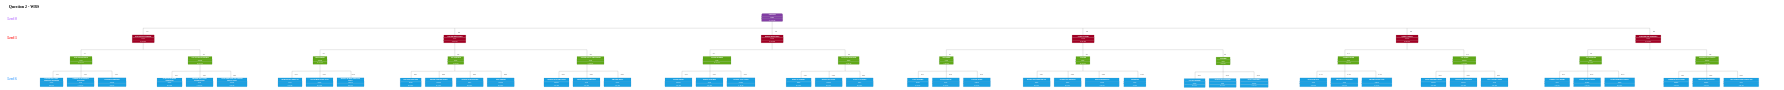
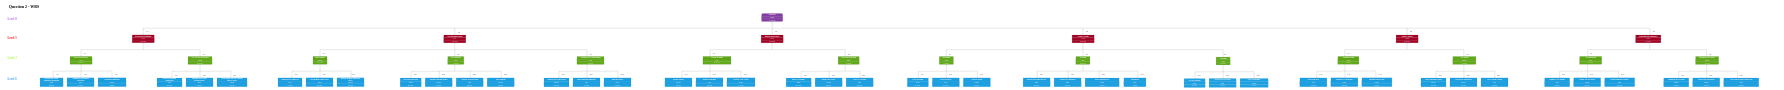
none -> (12, 58)
